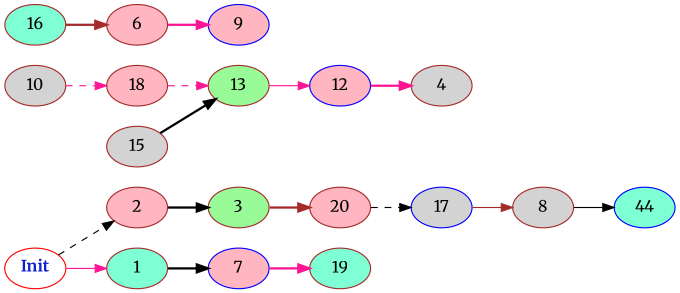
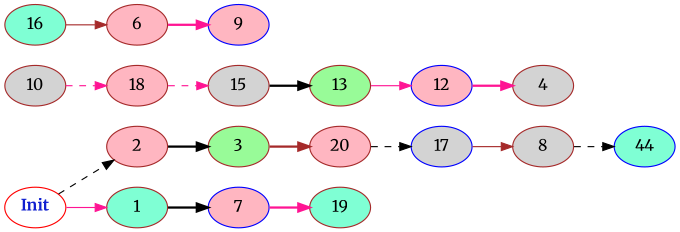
(80, 25) -> (80, 25)
(182, 86) -> (182, 86)
(588, 208) -> (588, 147)
